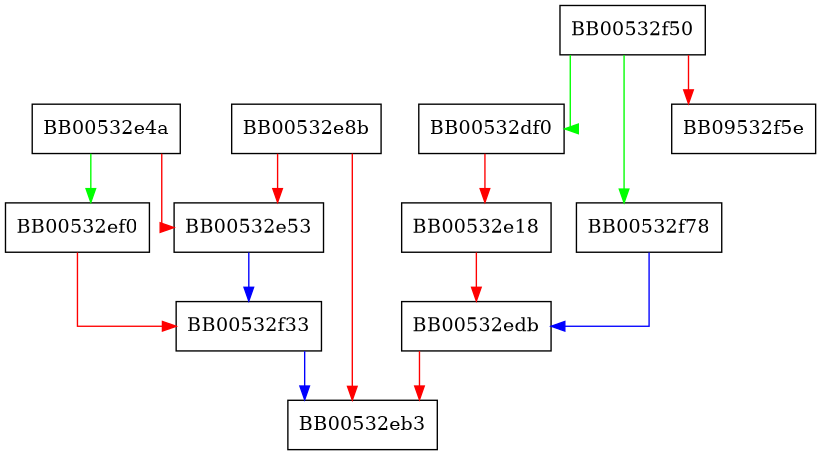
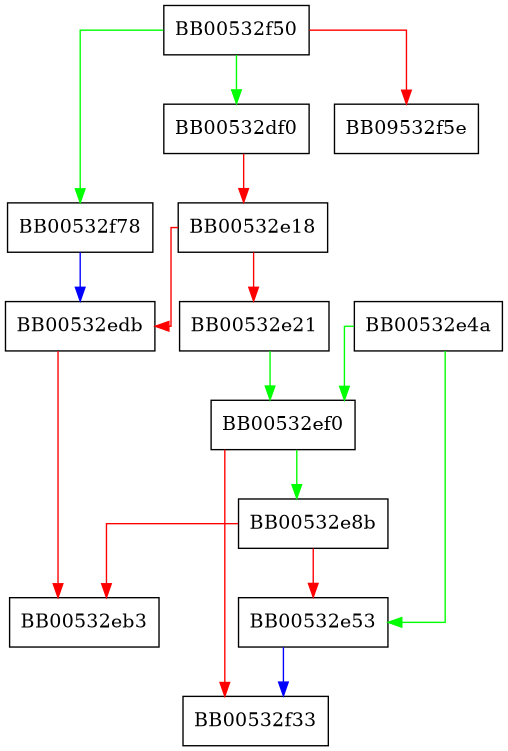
(162, 191) -> (445, 508)
none -> (254, 326)
(305, 369) -> none
none -> (297, 467)
